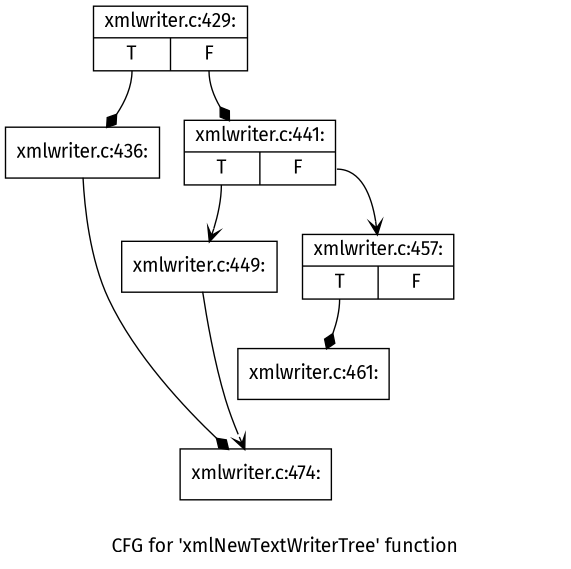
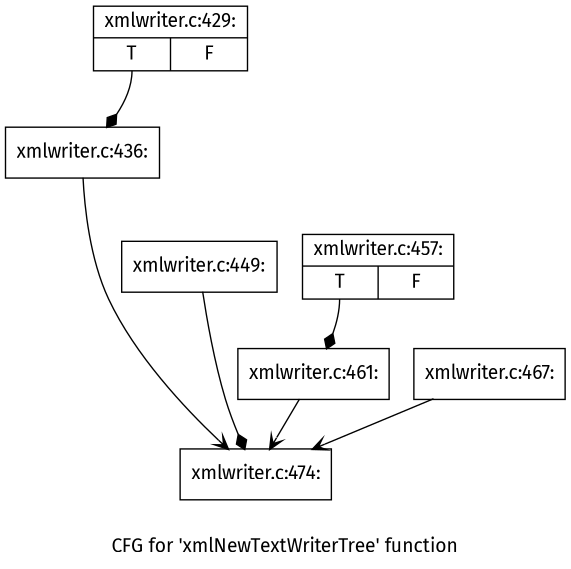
(260, 153) -> none
(122, 323) -> (122, 323)
(216, 364) -> (216, 364)
none -> (490, 374)
none -> (288, 418)
